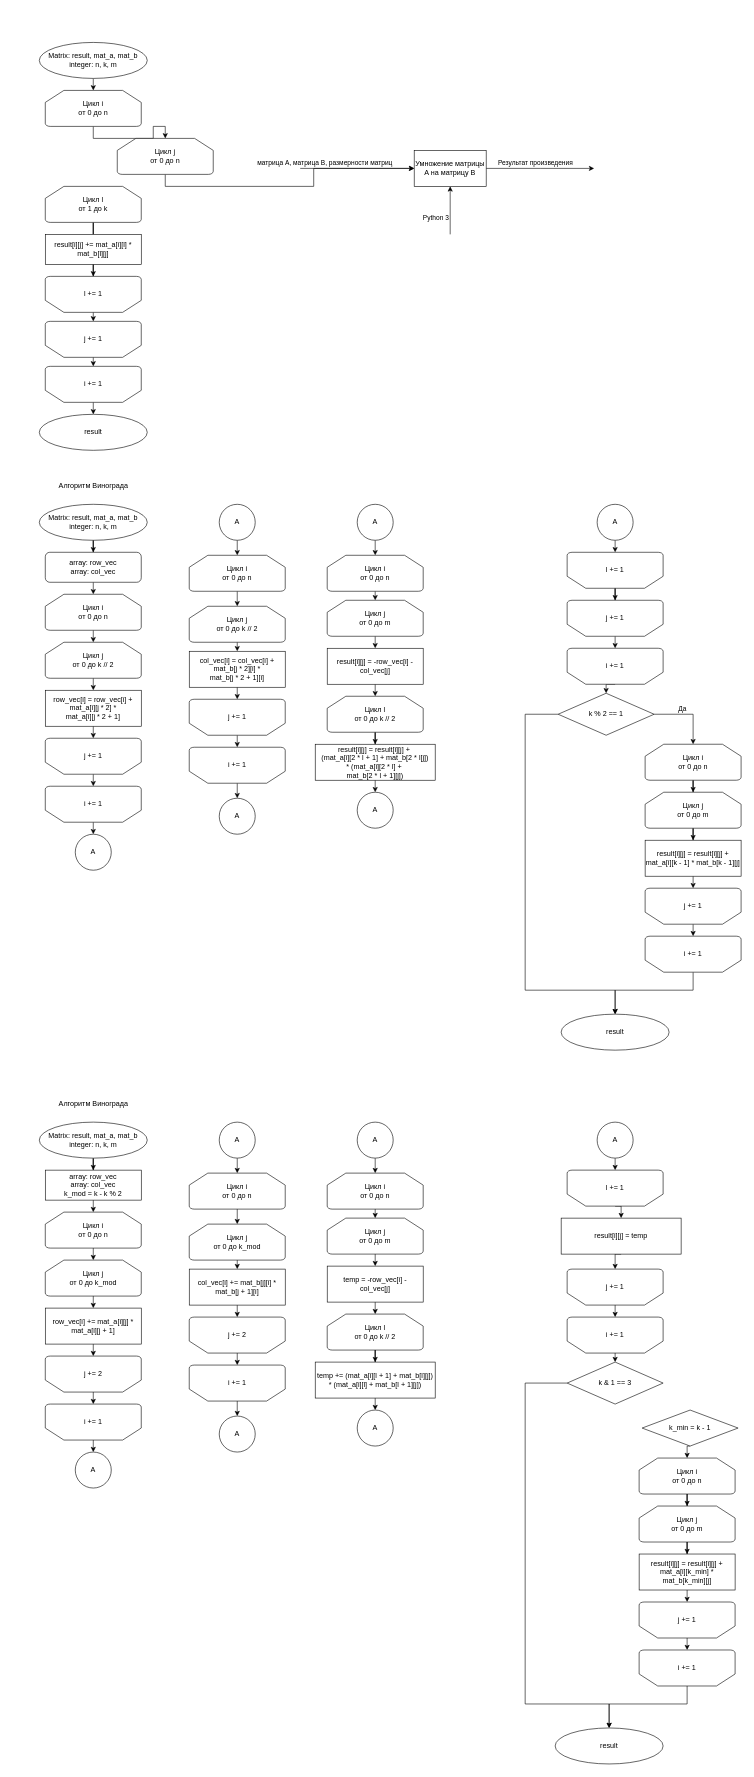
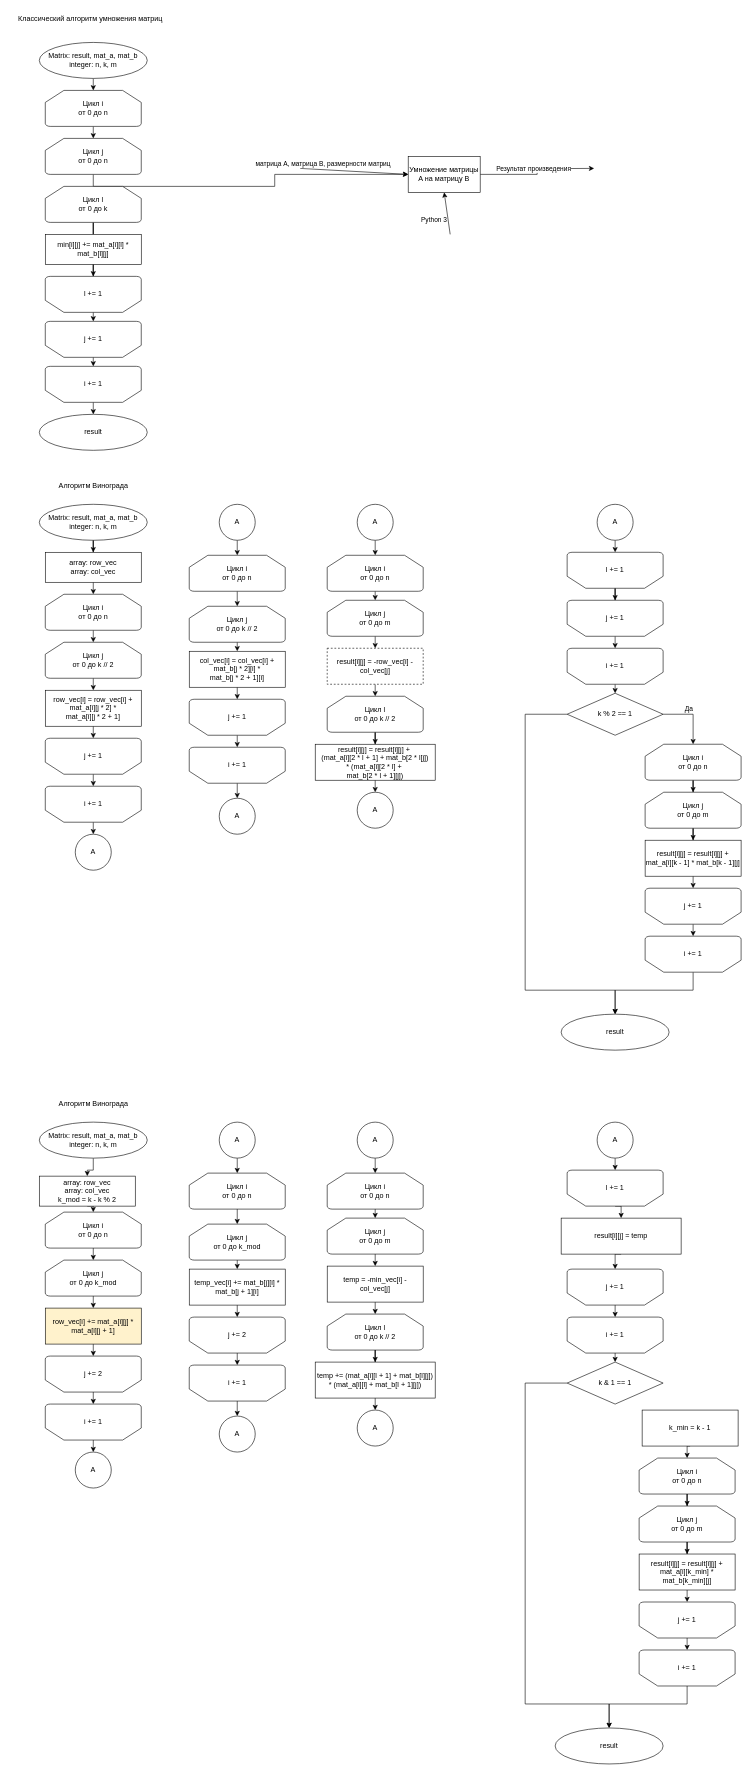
none -> (90, 18)
(165, 156) -> (93, 156)
(450, 168) -> (444, 174)
(93, 204) -> (93, 204)
(93, 249) -> (93, 249)
(93, 567) -> (93, 567)
(375, 666) -> (375, 666)
(606, 714) -> (615, 714)
(93, 1185) -> (87, 1191)
(375, 1284) -> (375, 1284)
(237, 1287) -> (237, 1287)
(93, 1326) -> (93, 1326)
(615, 1383) -> (615, 1383)
(690, 1428) -> (690, 1428)
